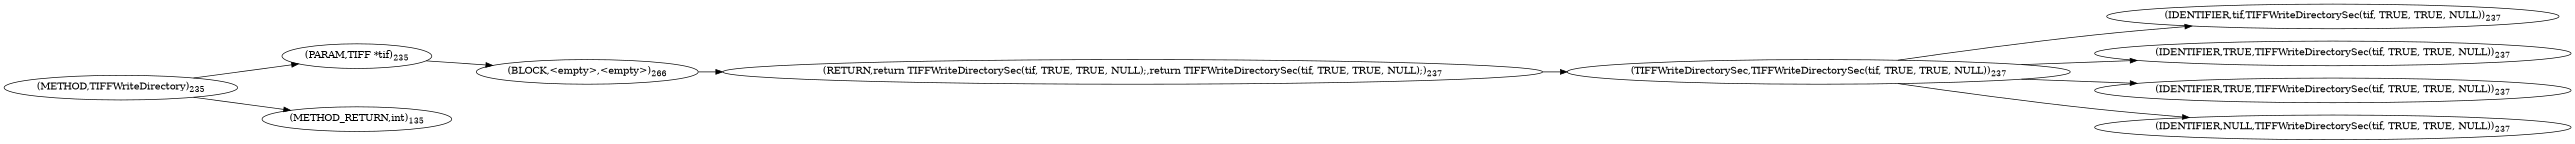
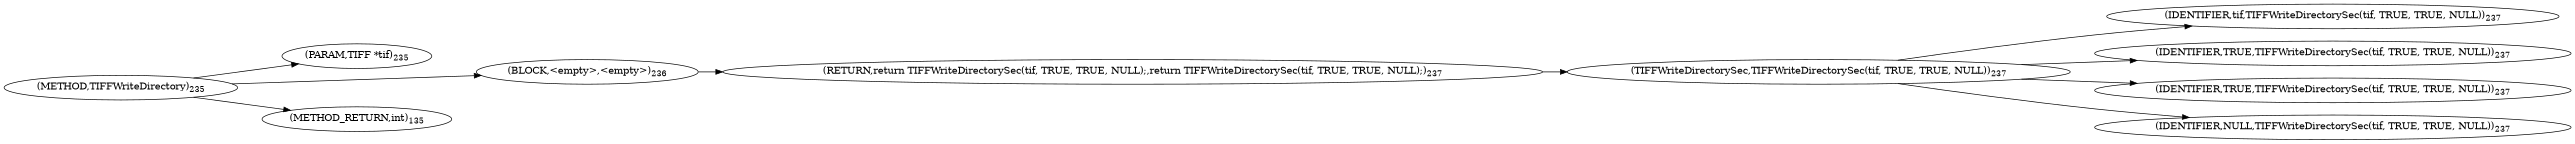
(456, 63) -> (353, 80)
(659, 71) -> (659, 71)
